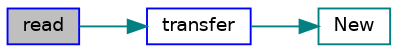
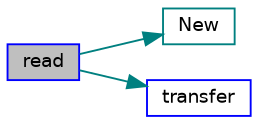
(275, 26) -> (112, 46)
